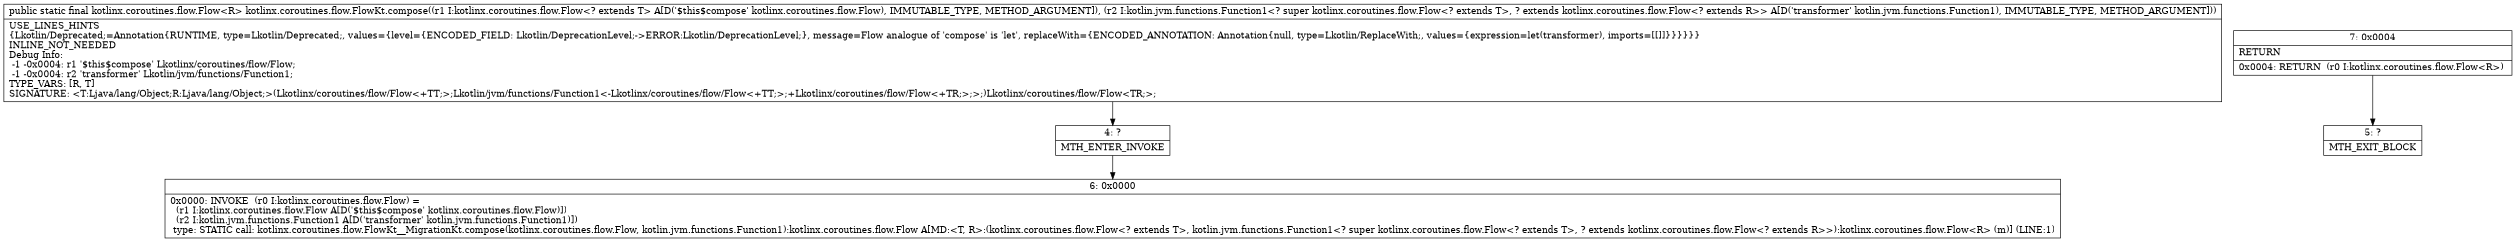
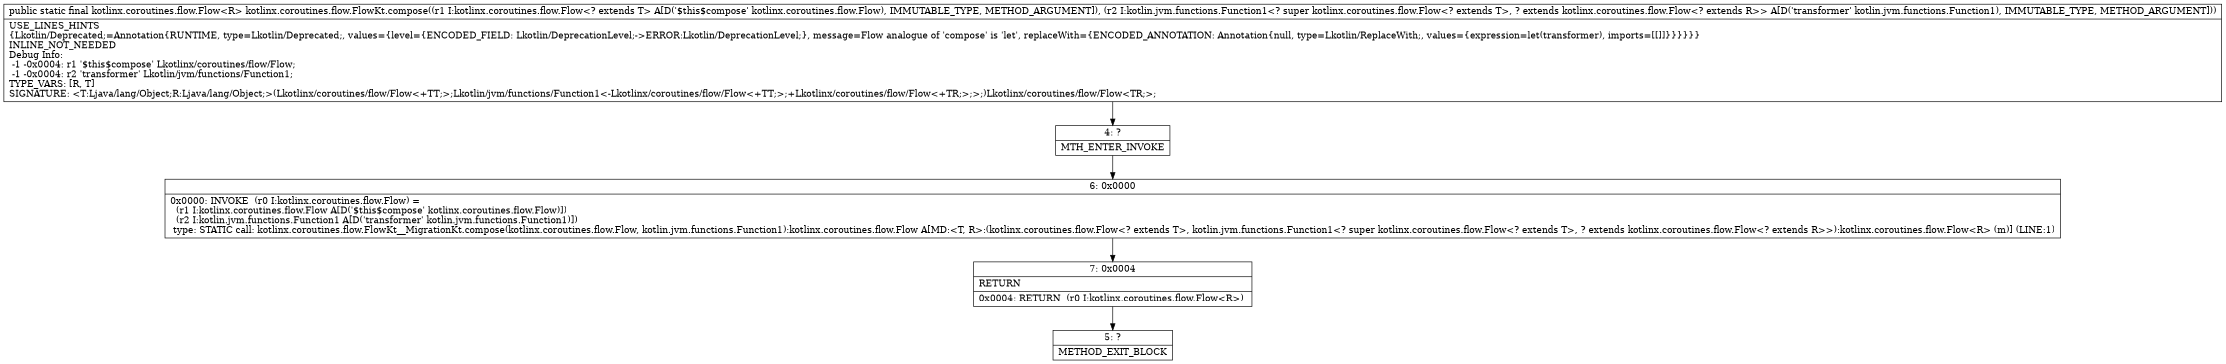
(2373, 148) -> (1113, 352)
none -> (1113, 247)
